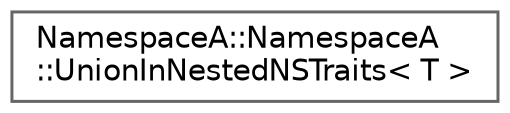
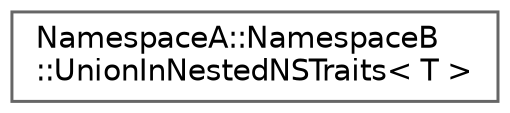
(255, 57) -> (255, 57)
